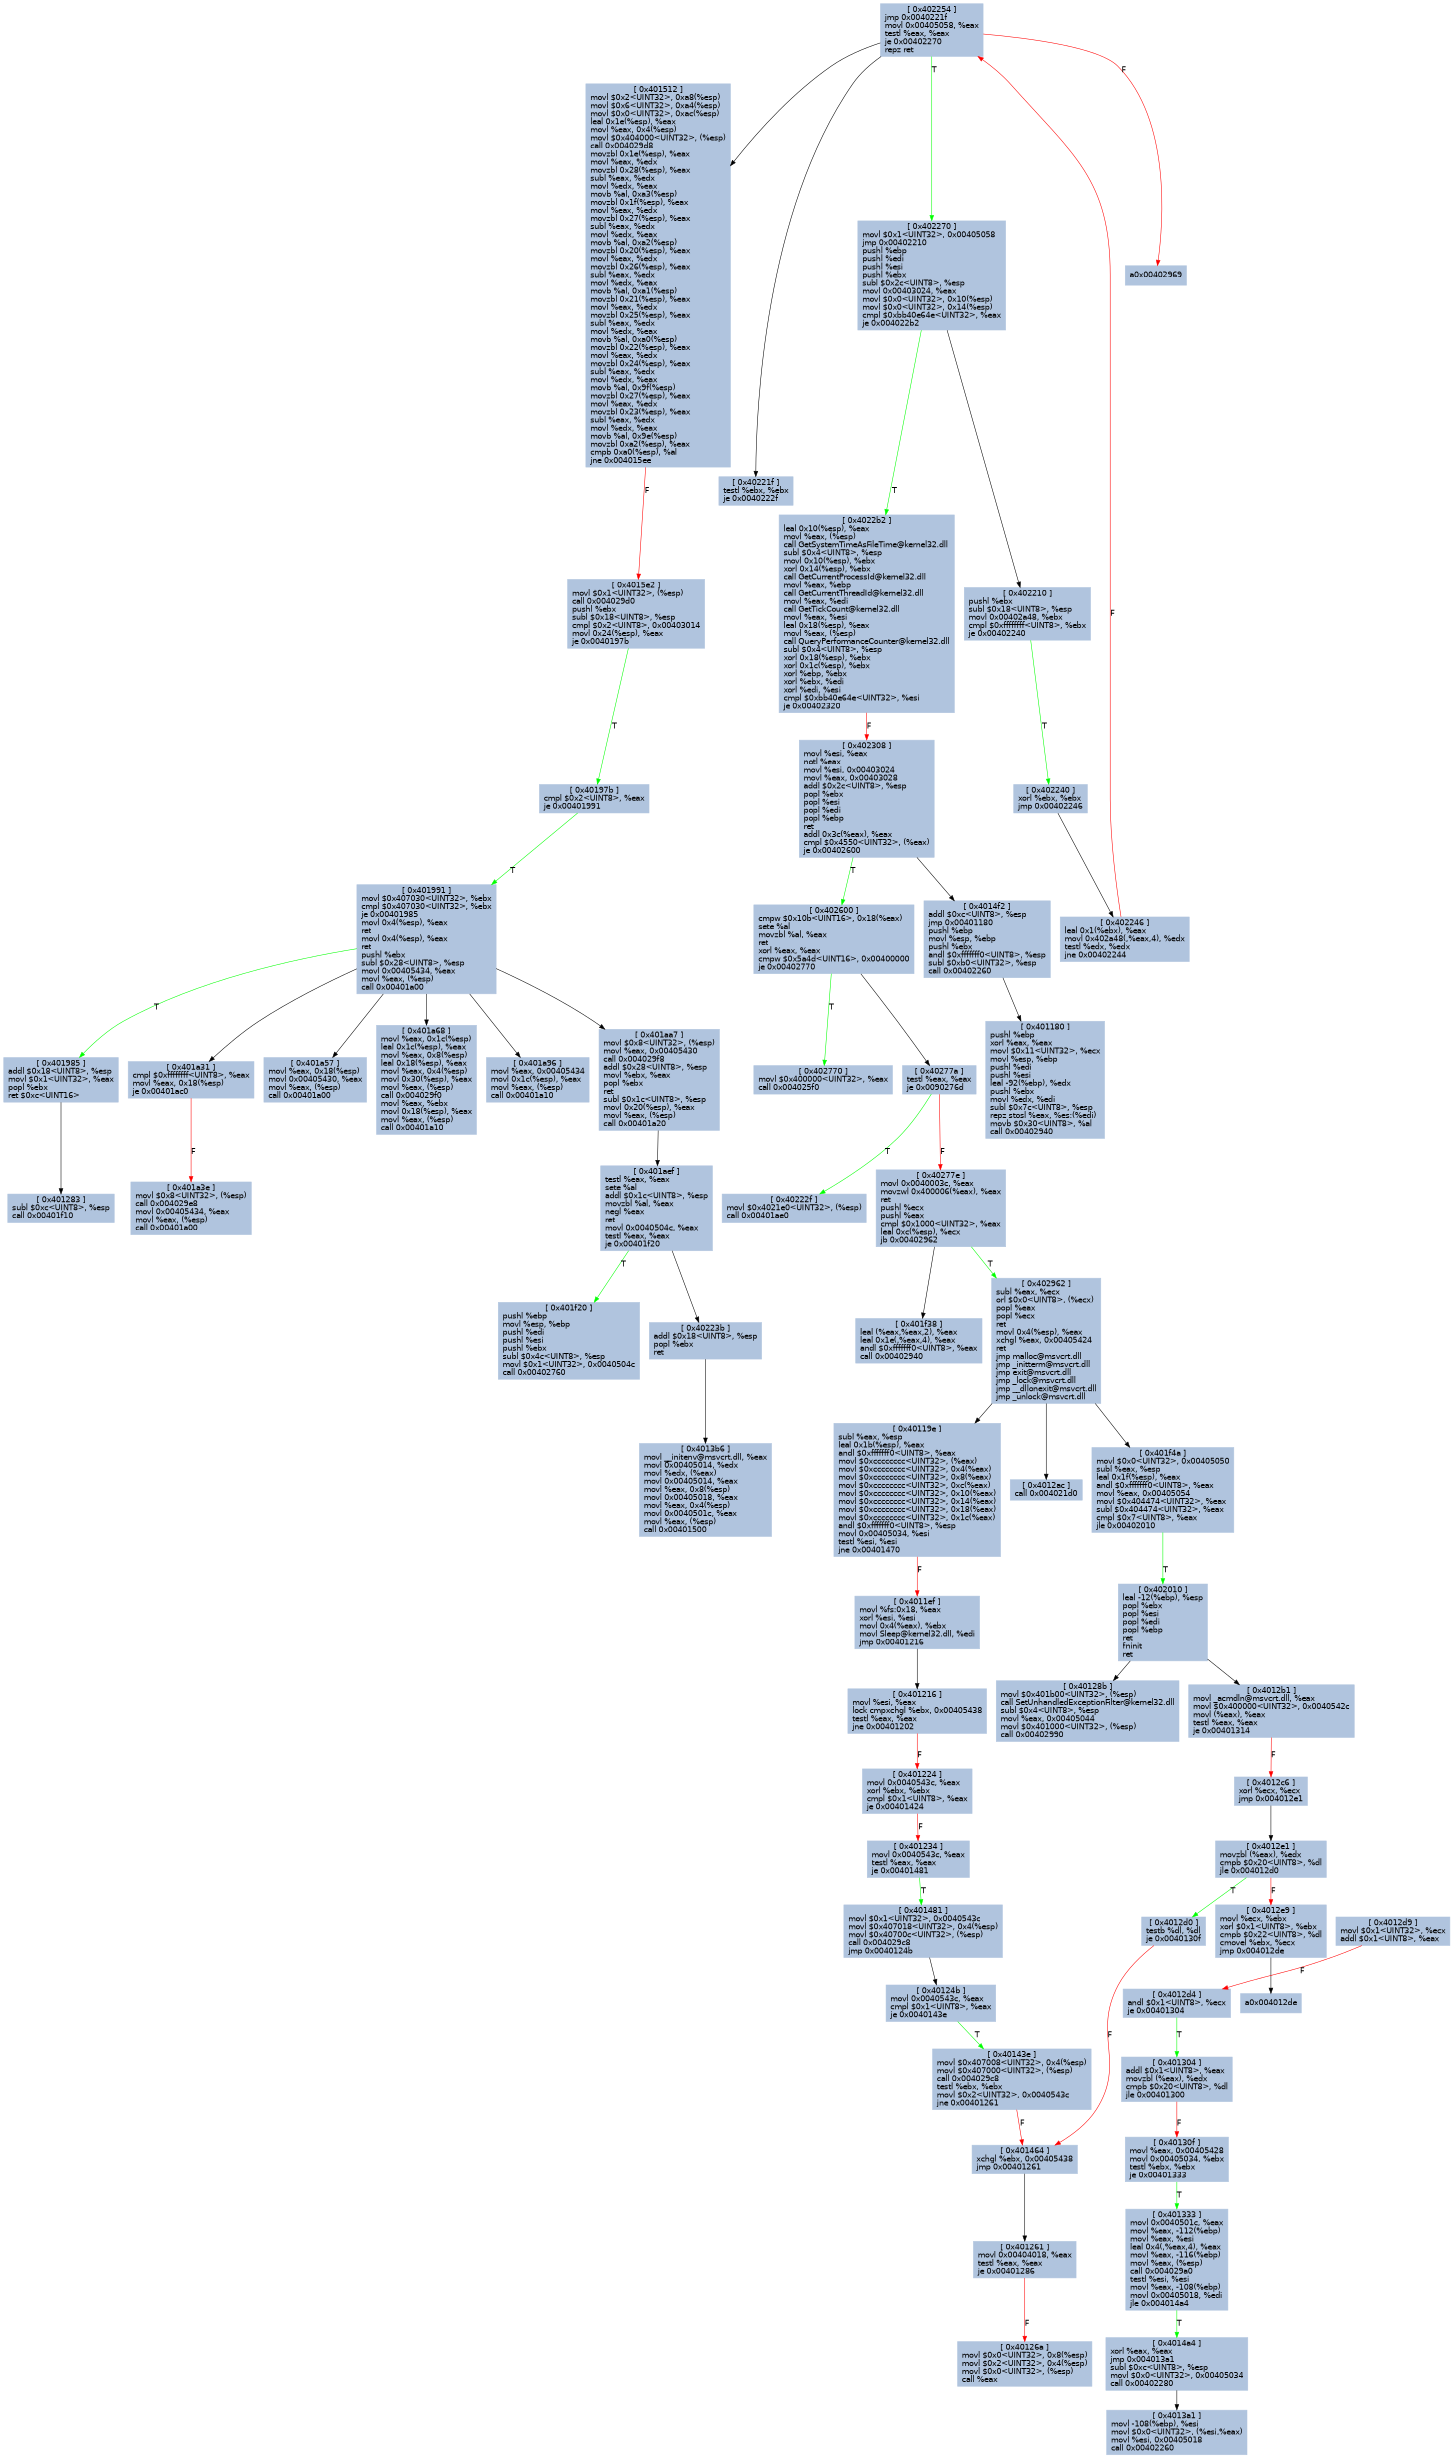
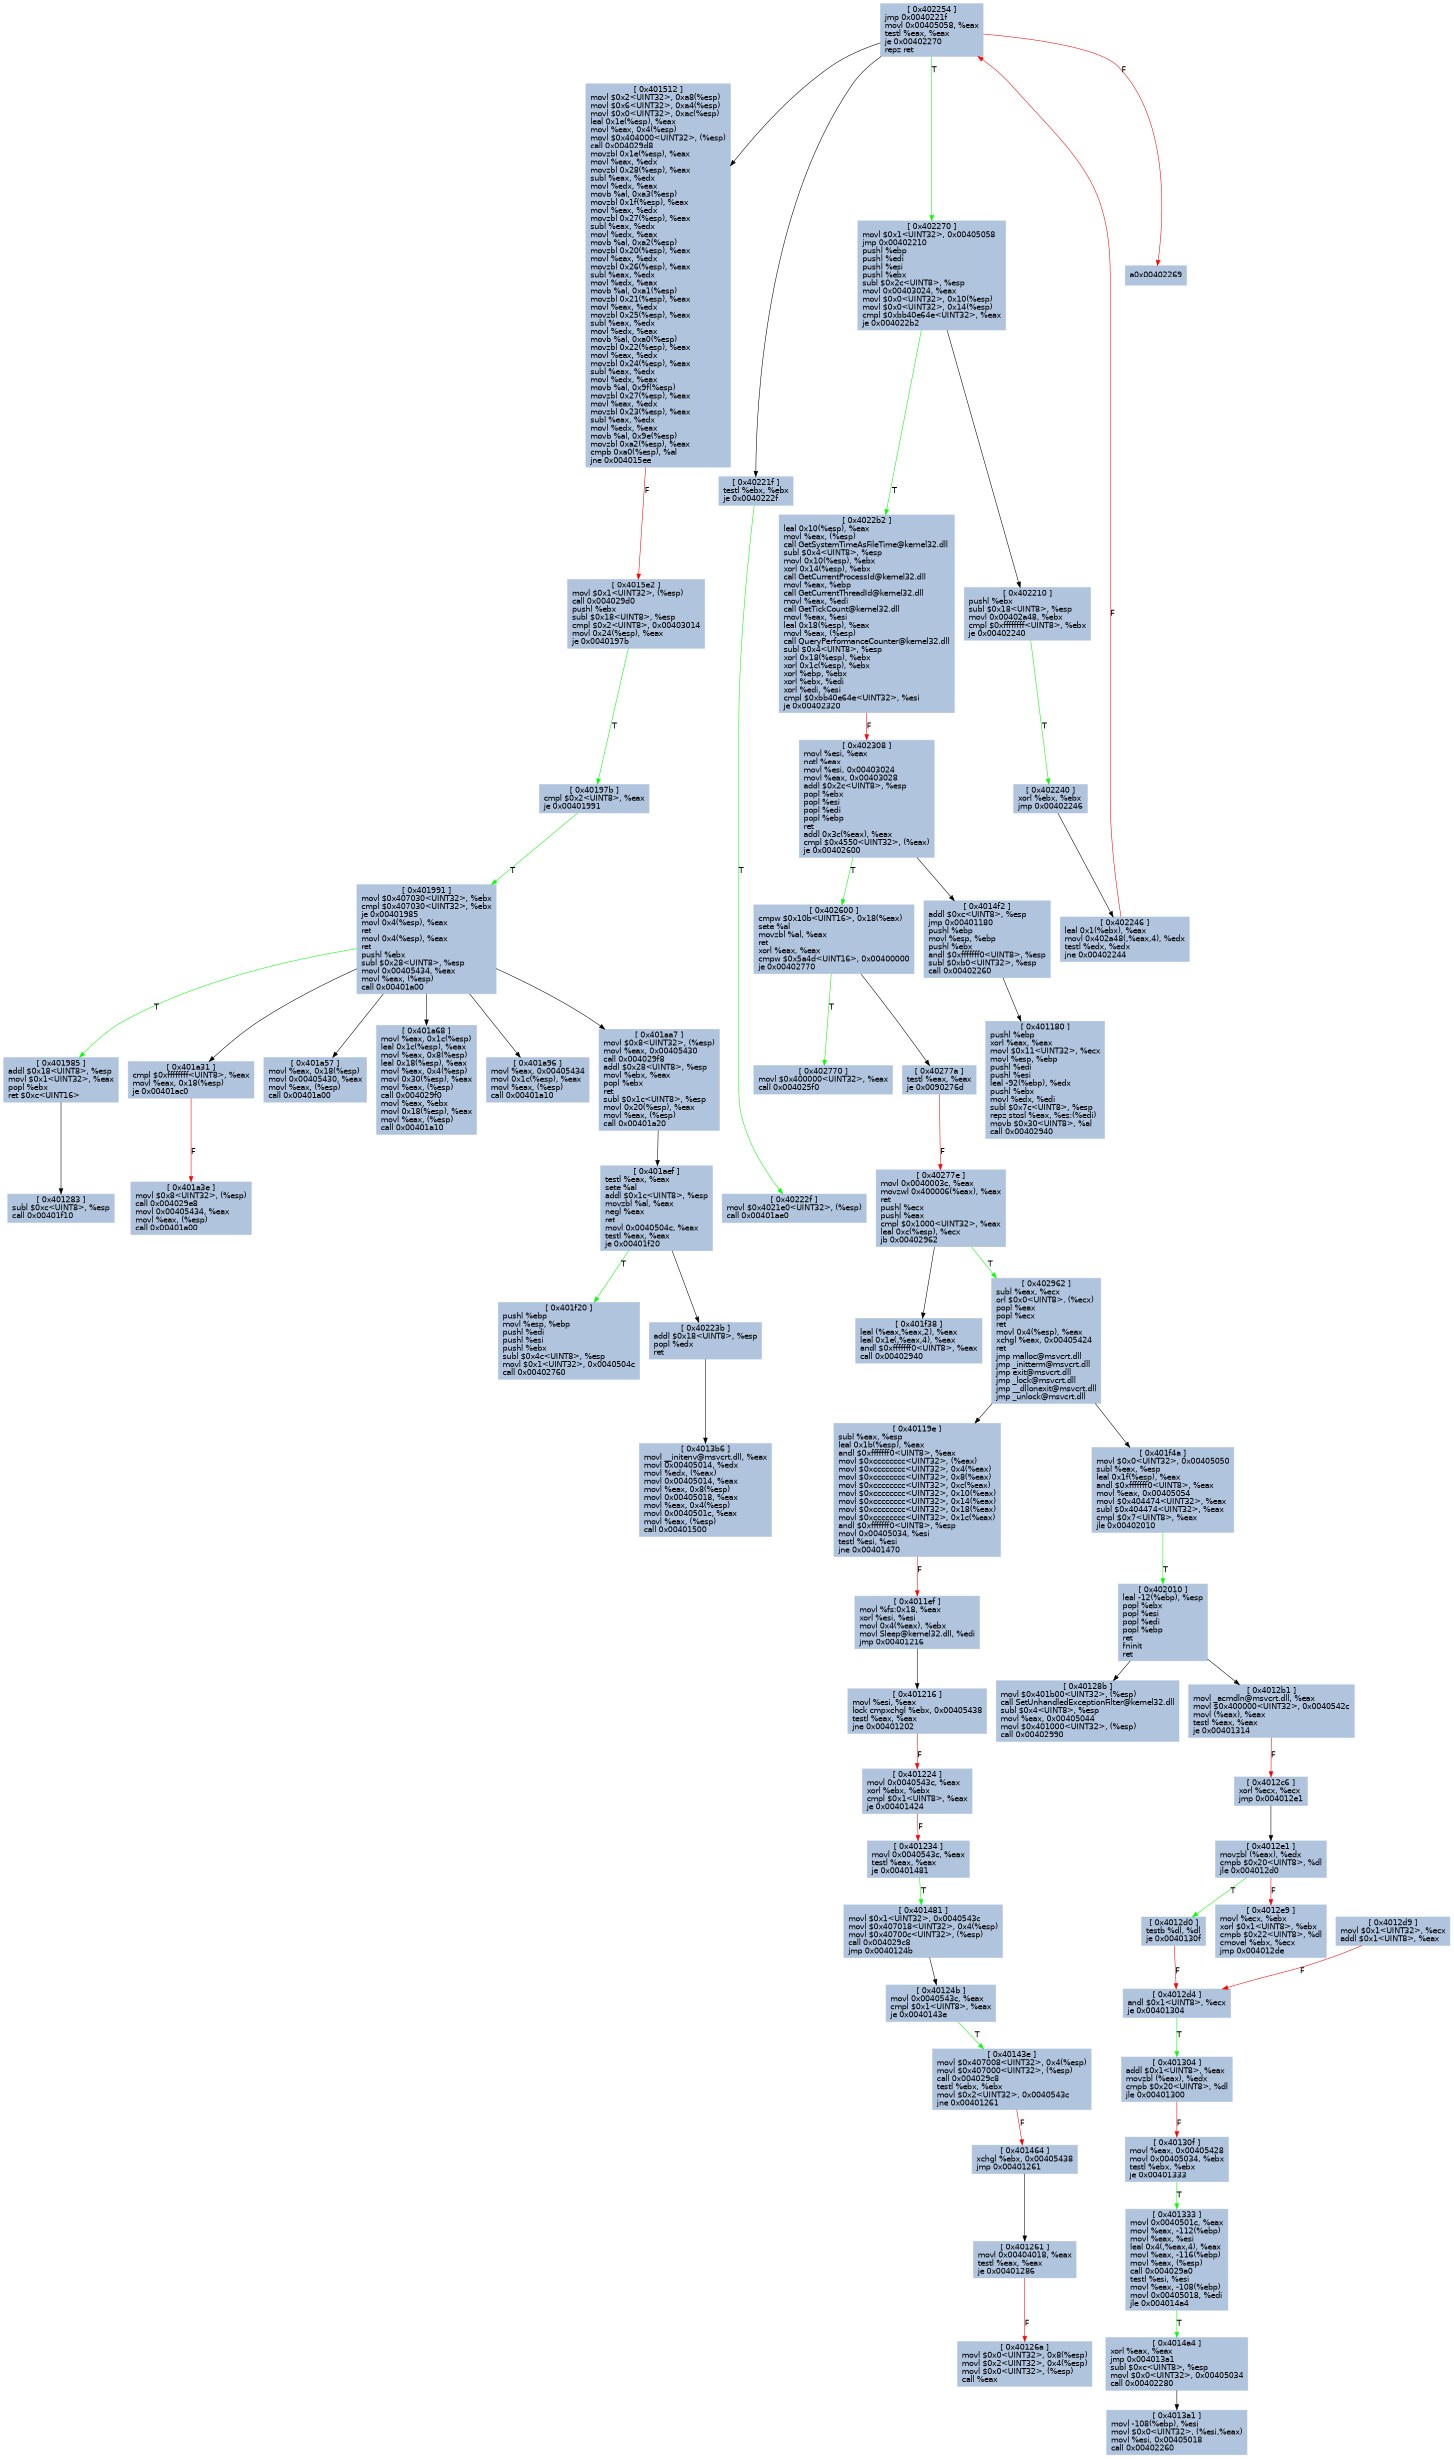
(1156, 275) -> (1156, 275)
(885, 1150) -> (739, 852)
(705, 1341) -> (705, 1341)
(1046, 1490) -> none
(1271, 2003) -> none
(1109, 2046) -> (1175, 1965)
